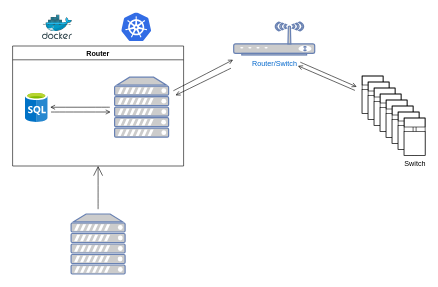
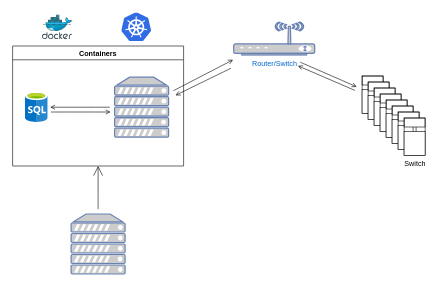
(98, 53) -> (98, 53)
